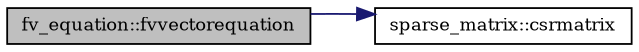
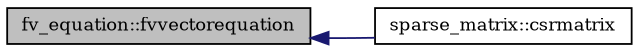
(334, 14) -> (352, 38)
